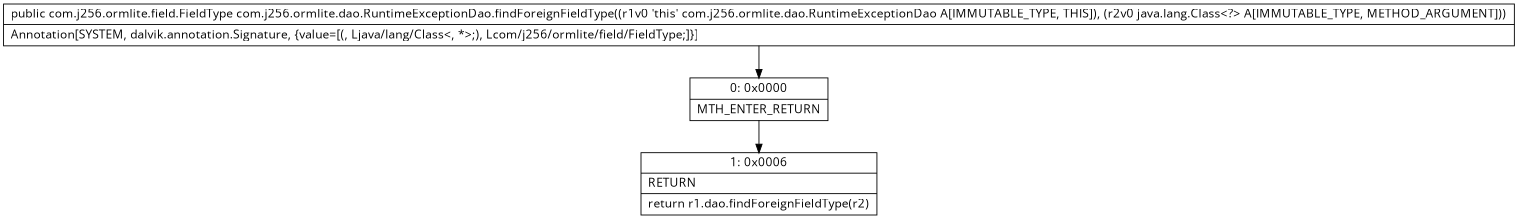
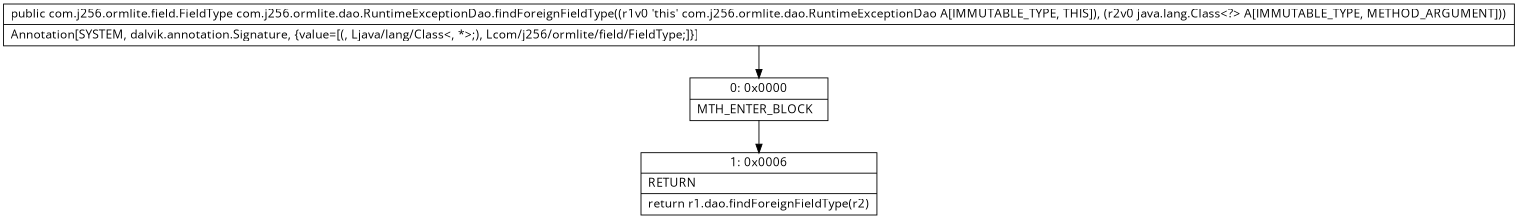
(759, 110) -> (755, 110)
